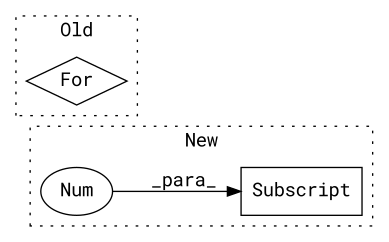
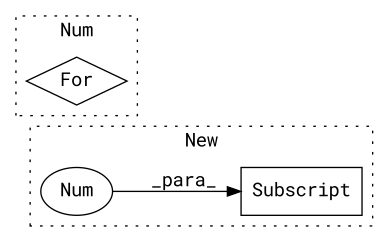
(77, 31) -> (77, 31)
